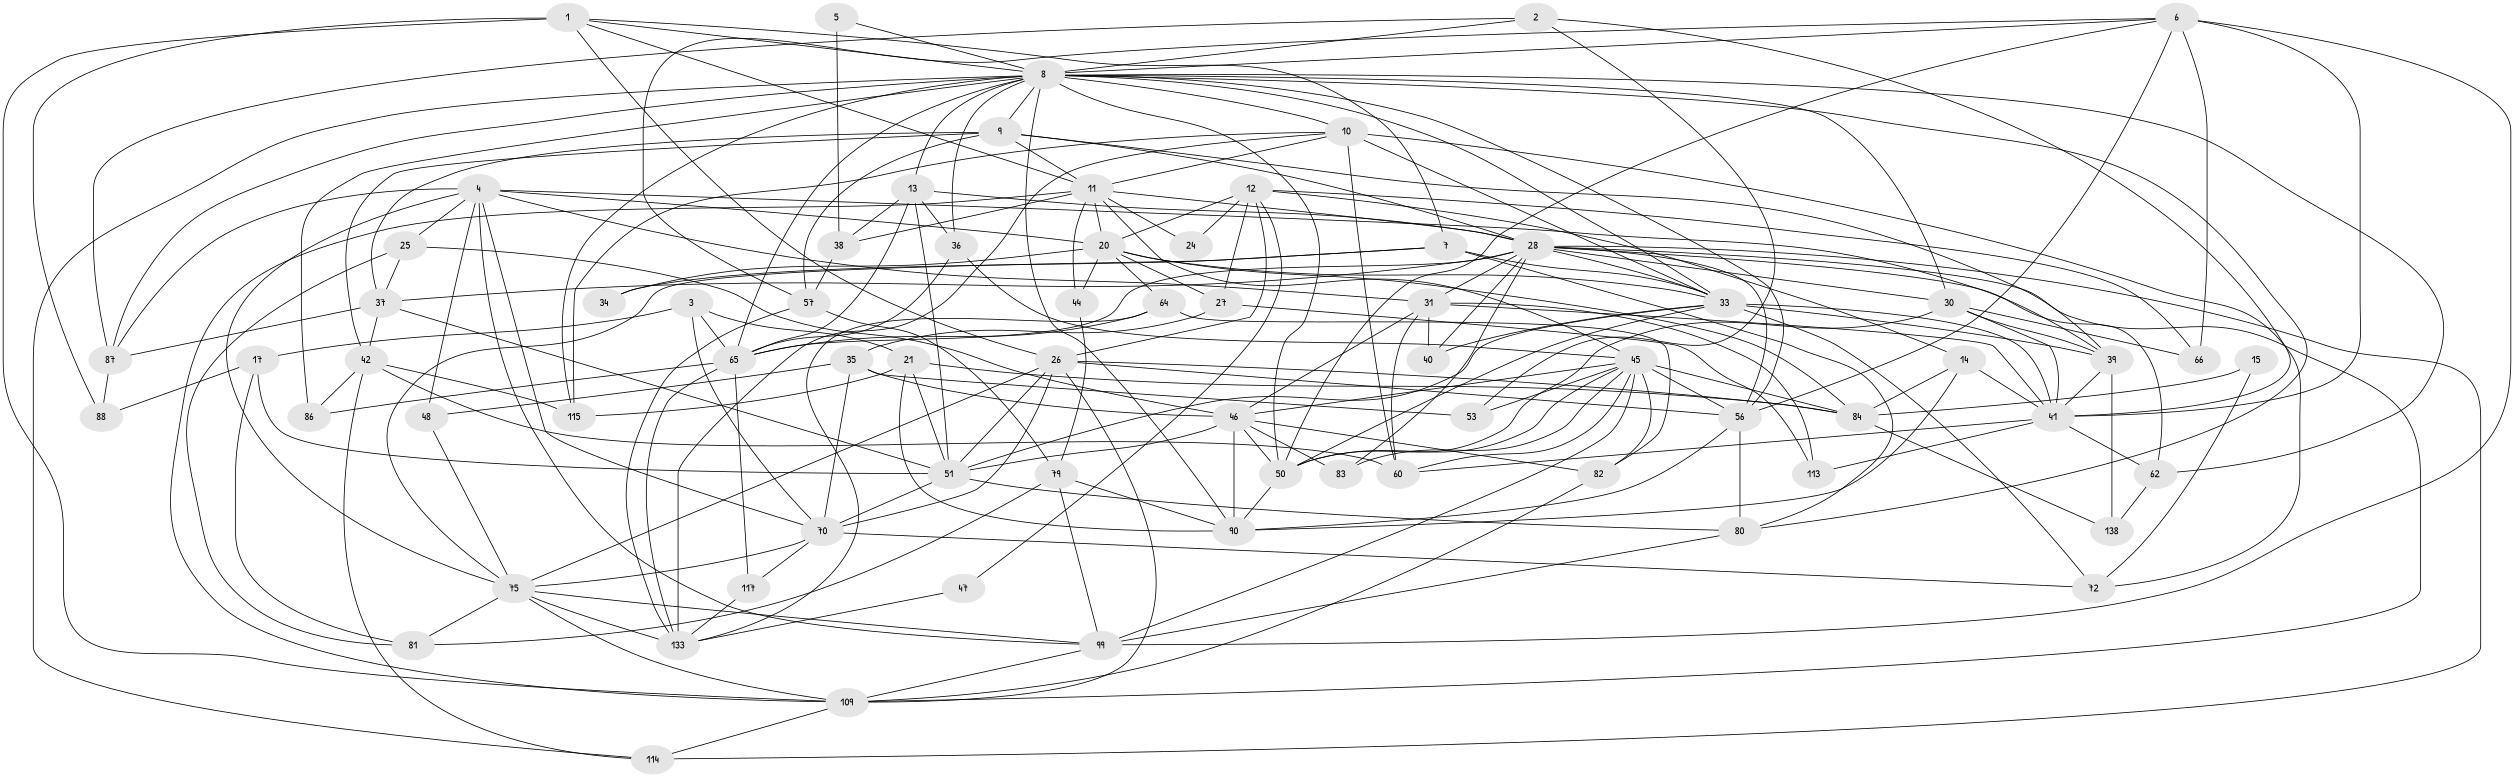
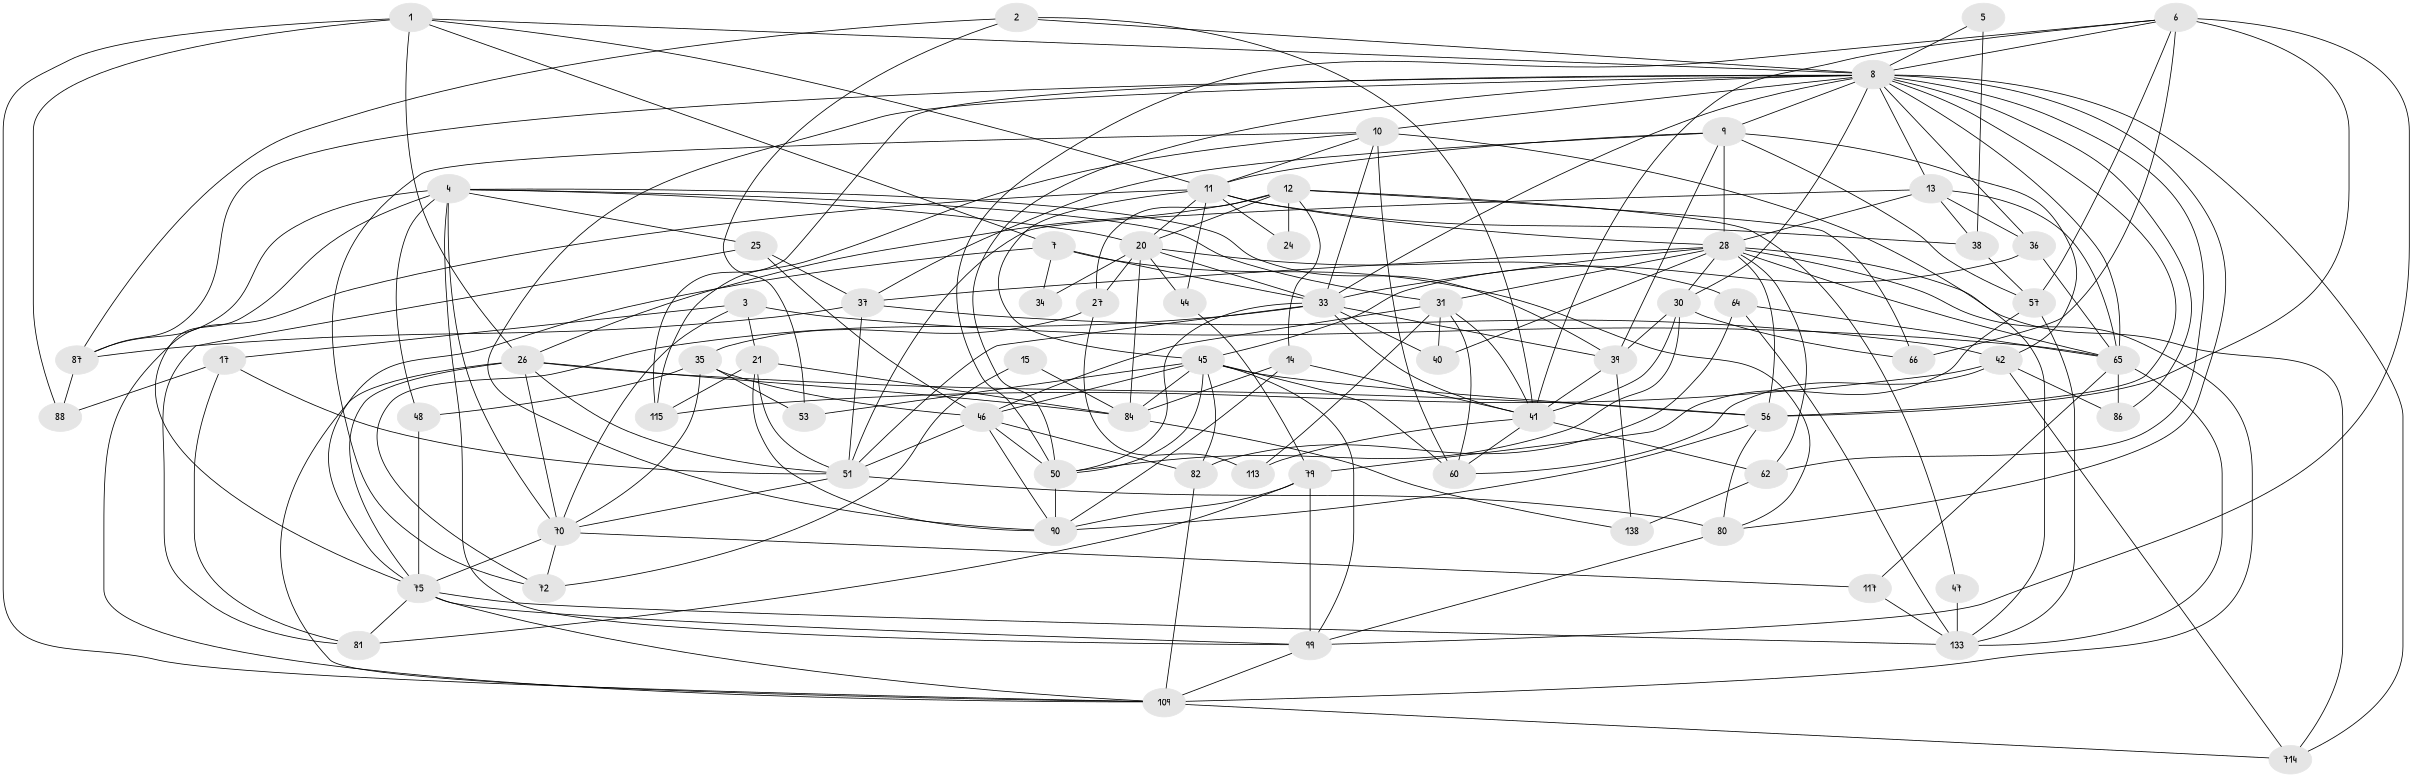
(1341, 474) -> none
(653, 760) -> (2290, 760)
